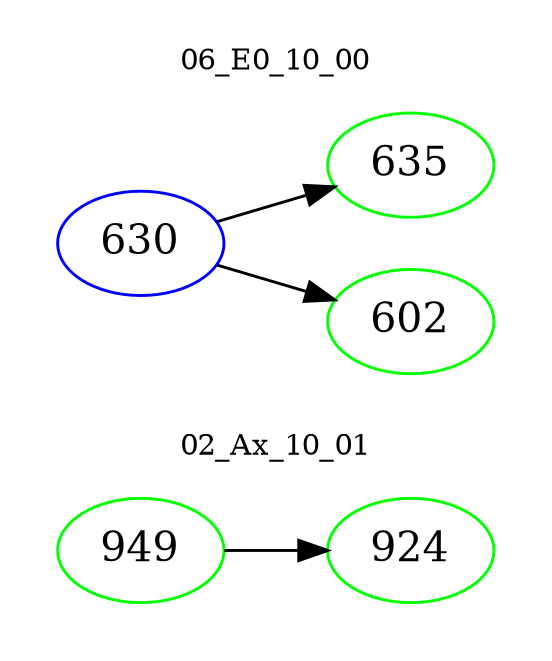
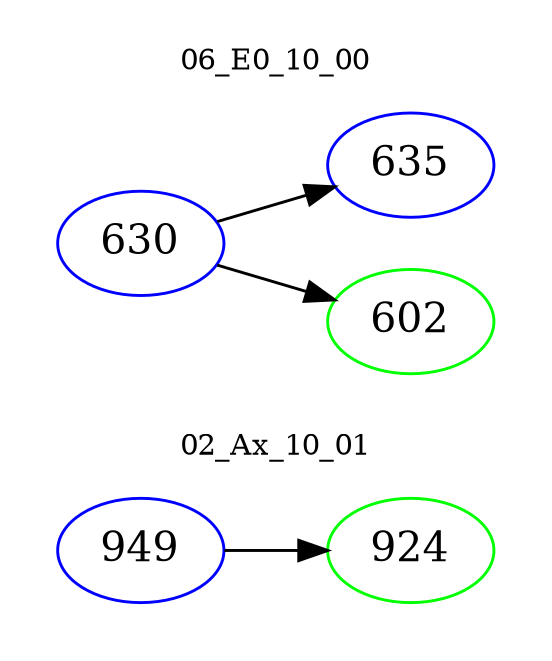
(411, 165) -> (411, 165)
(141, 550) -> (141, 550)
